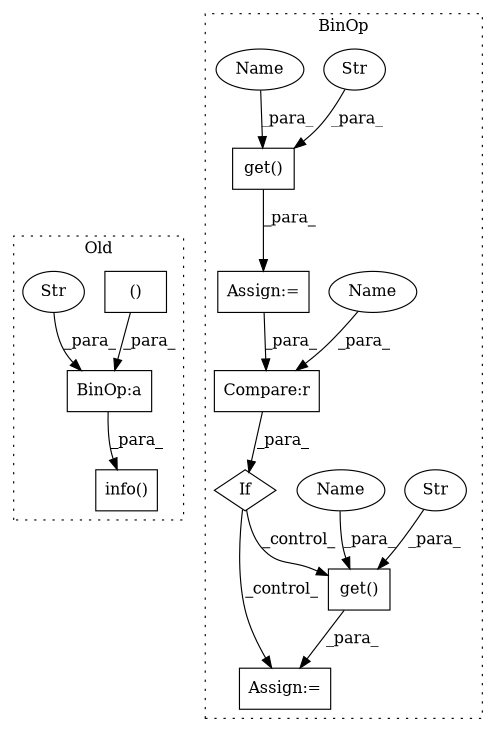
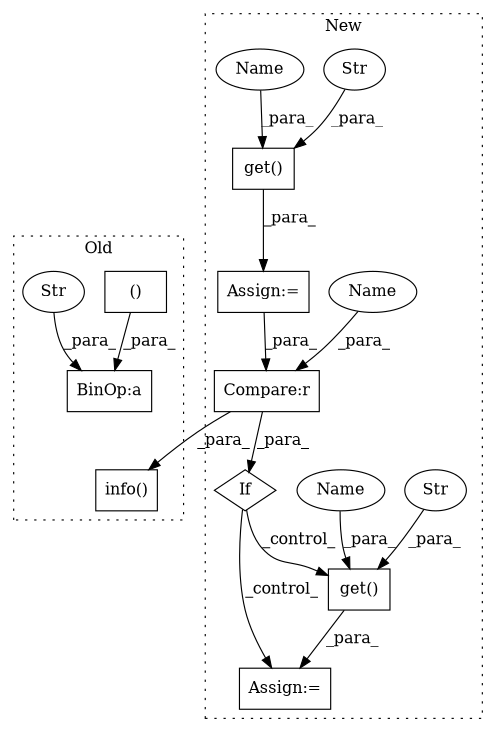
(344, 27) -> (344, 27)
(109, 436) -> (193, 435)
